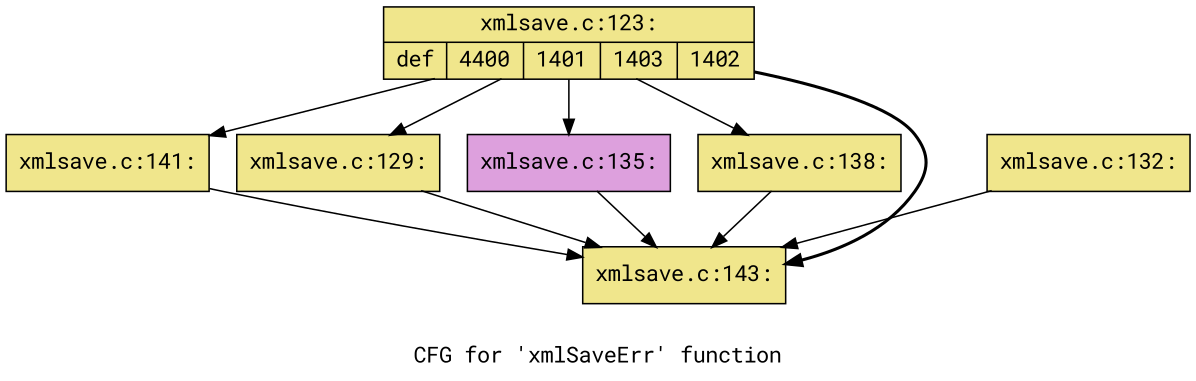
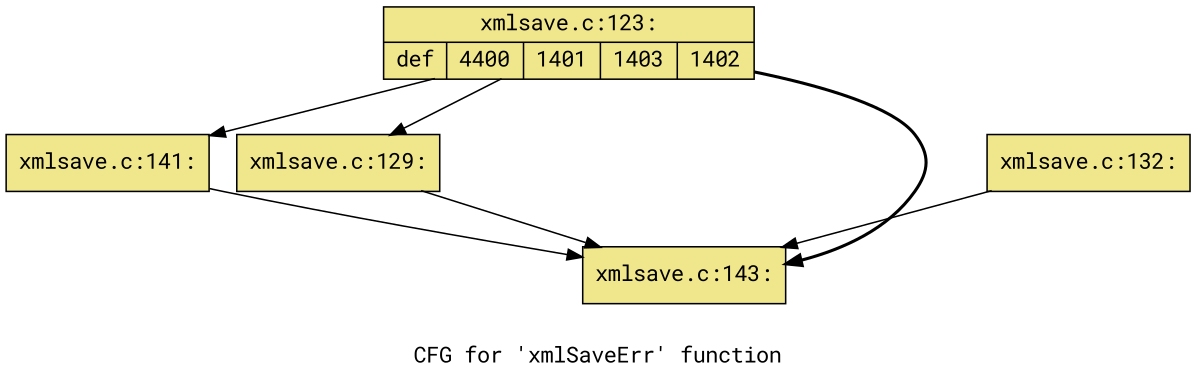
(569, 163) -> none
(800, 163) -> none
